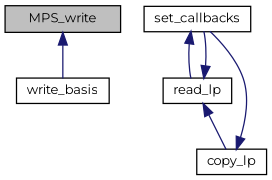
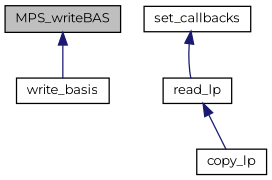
(63, 19) -> (63, 19)
(206, 48) -> none
(243, 79) -> none
